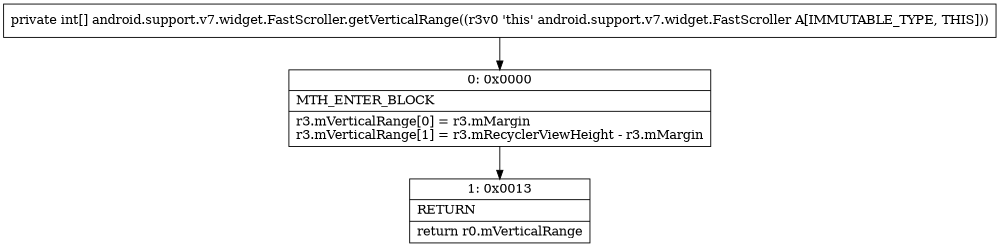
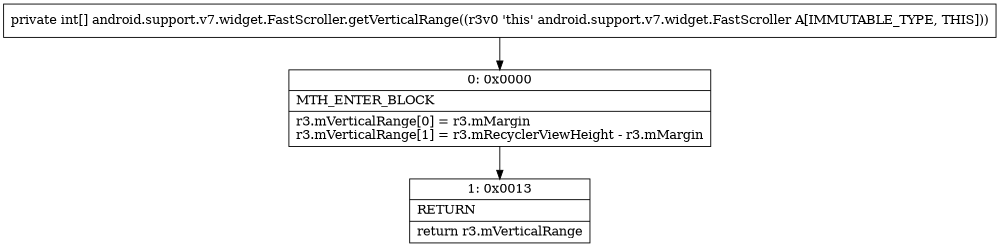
(500, 232) -> (500, 232)
